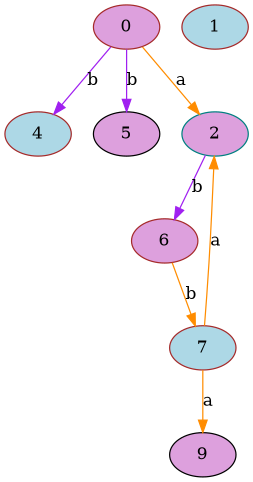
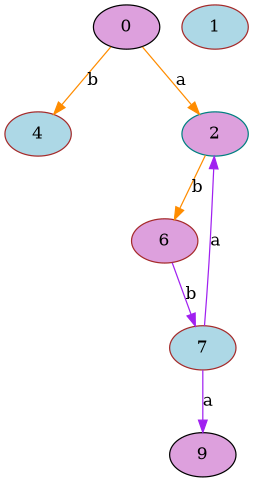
(127, 27) -> (127, 27)
(86, 76) -> (86, 76)
(127, 134) -> none
(193, 182) -> (193, 182)
(210, 247) -> (210, 247)
(182, 289) -> (182, 289)
(203, 395) -> (203, 395)
